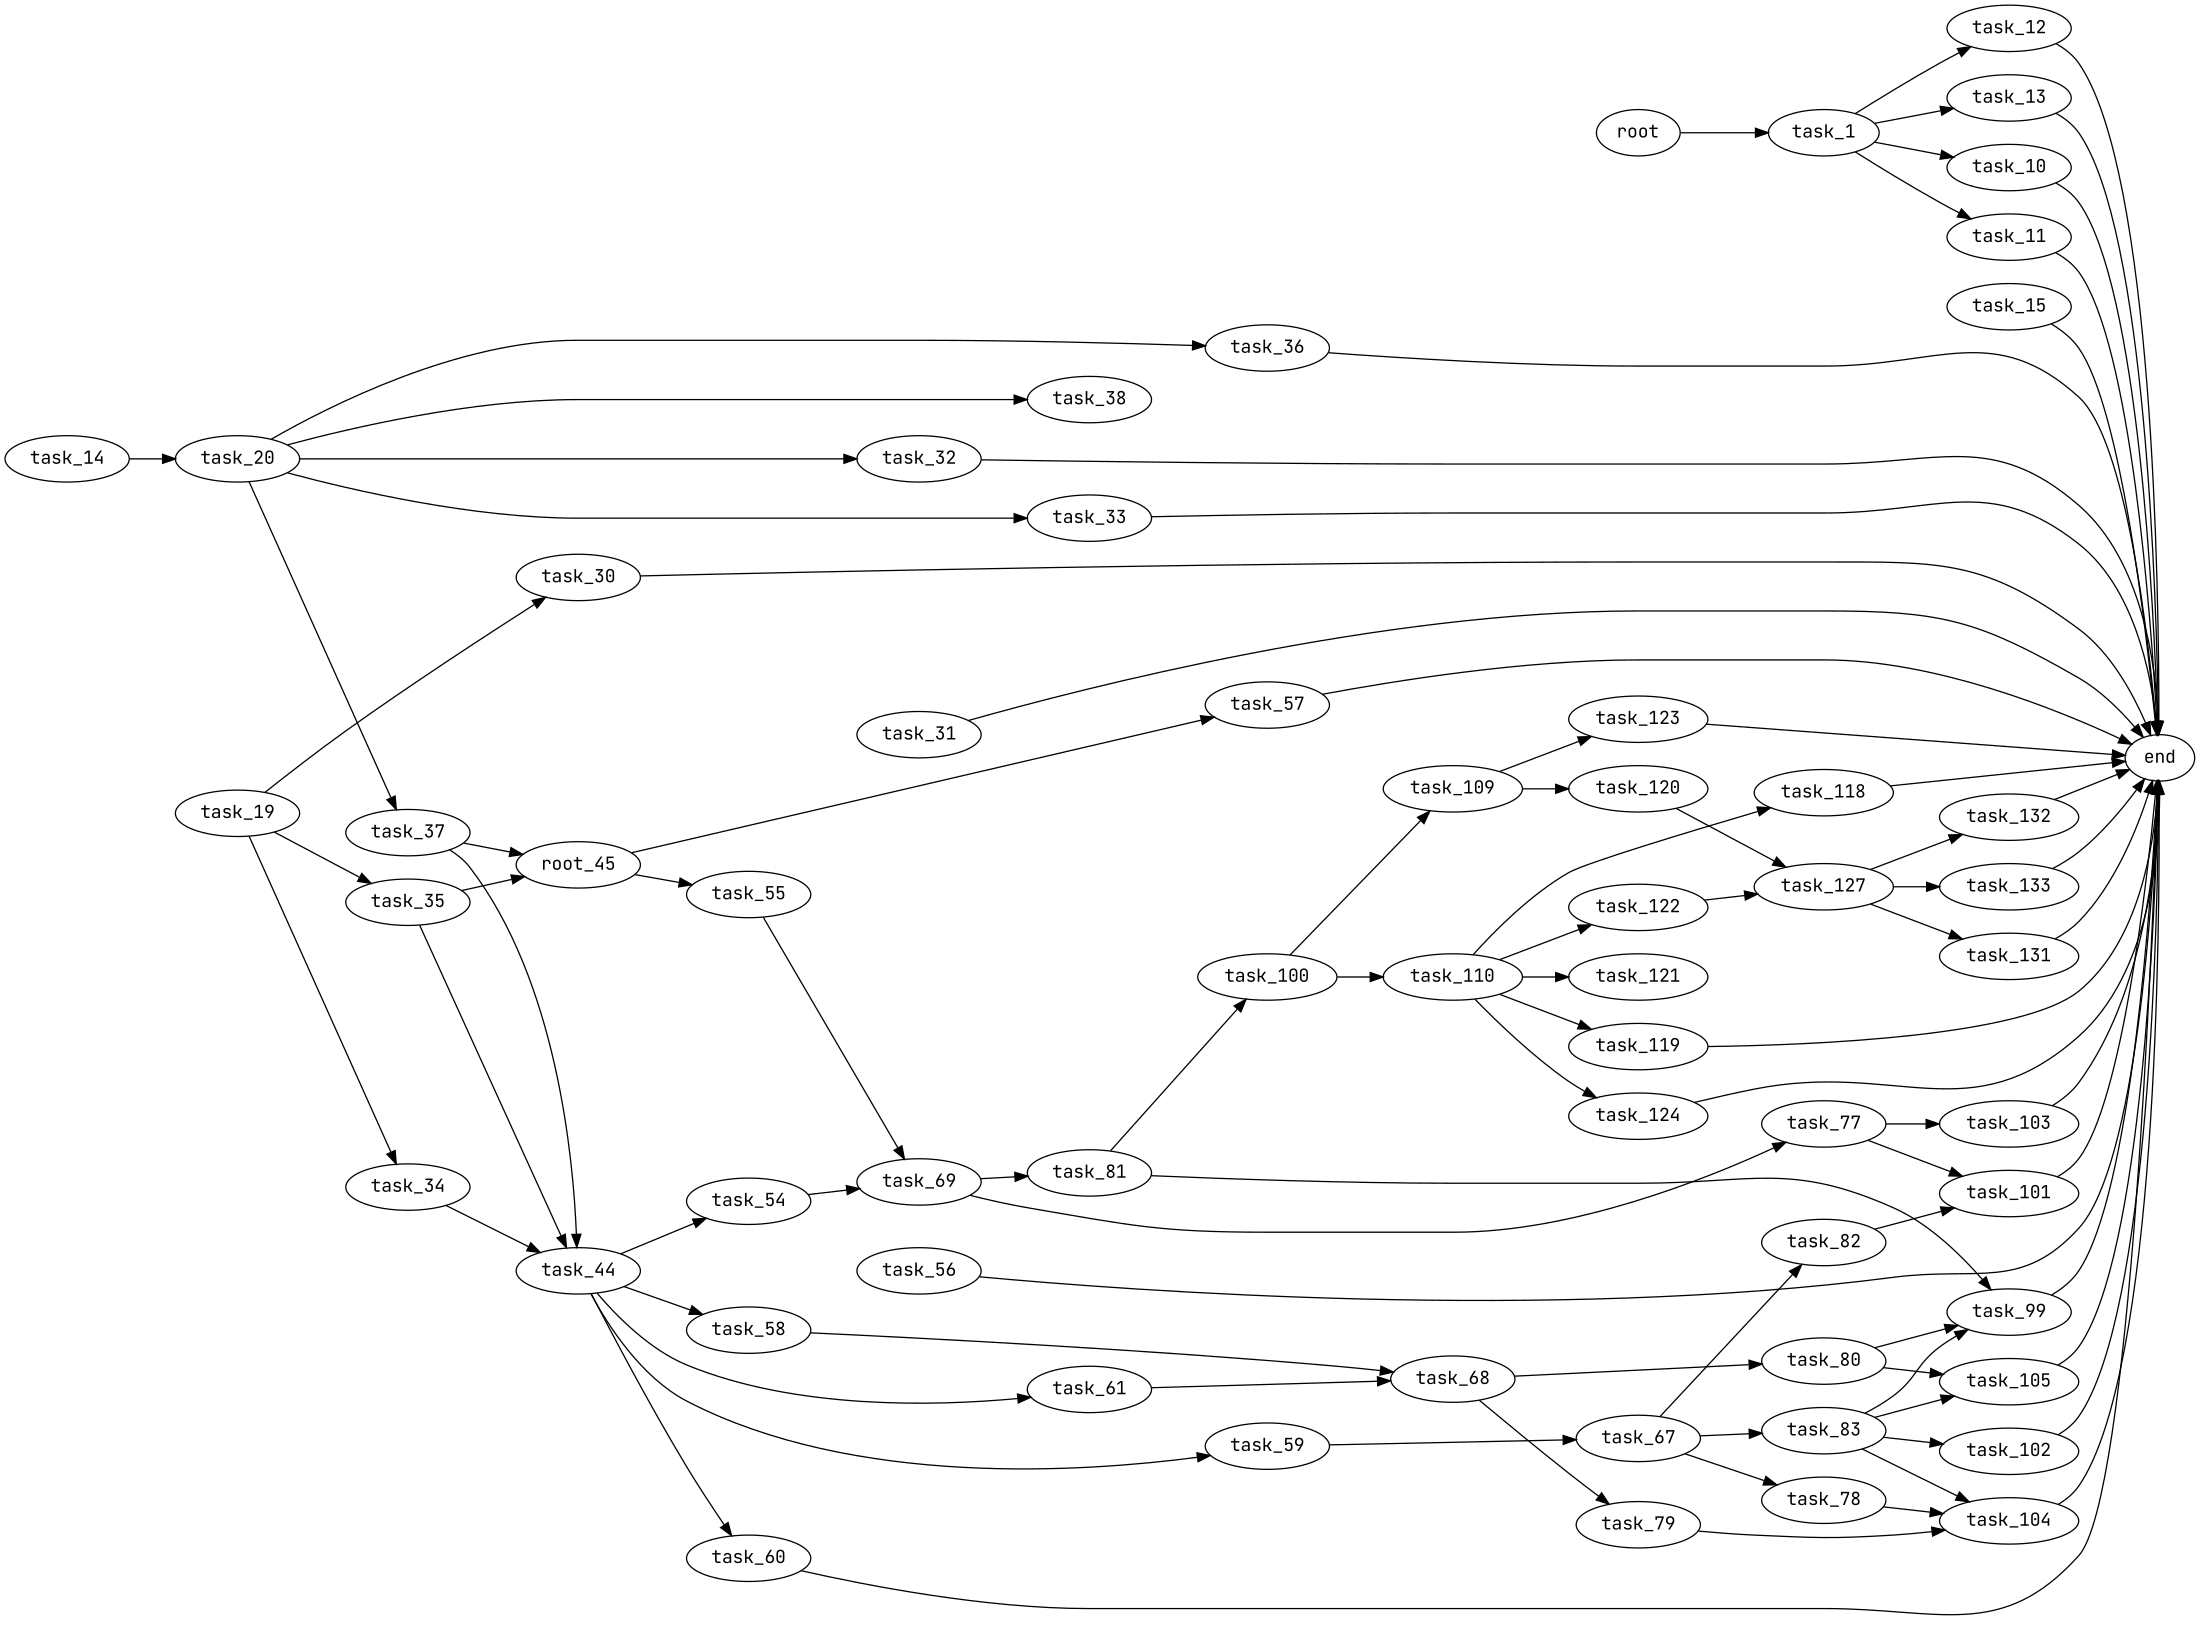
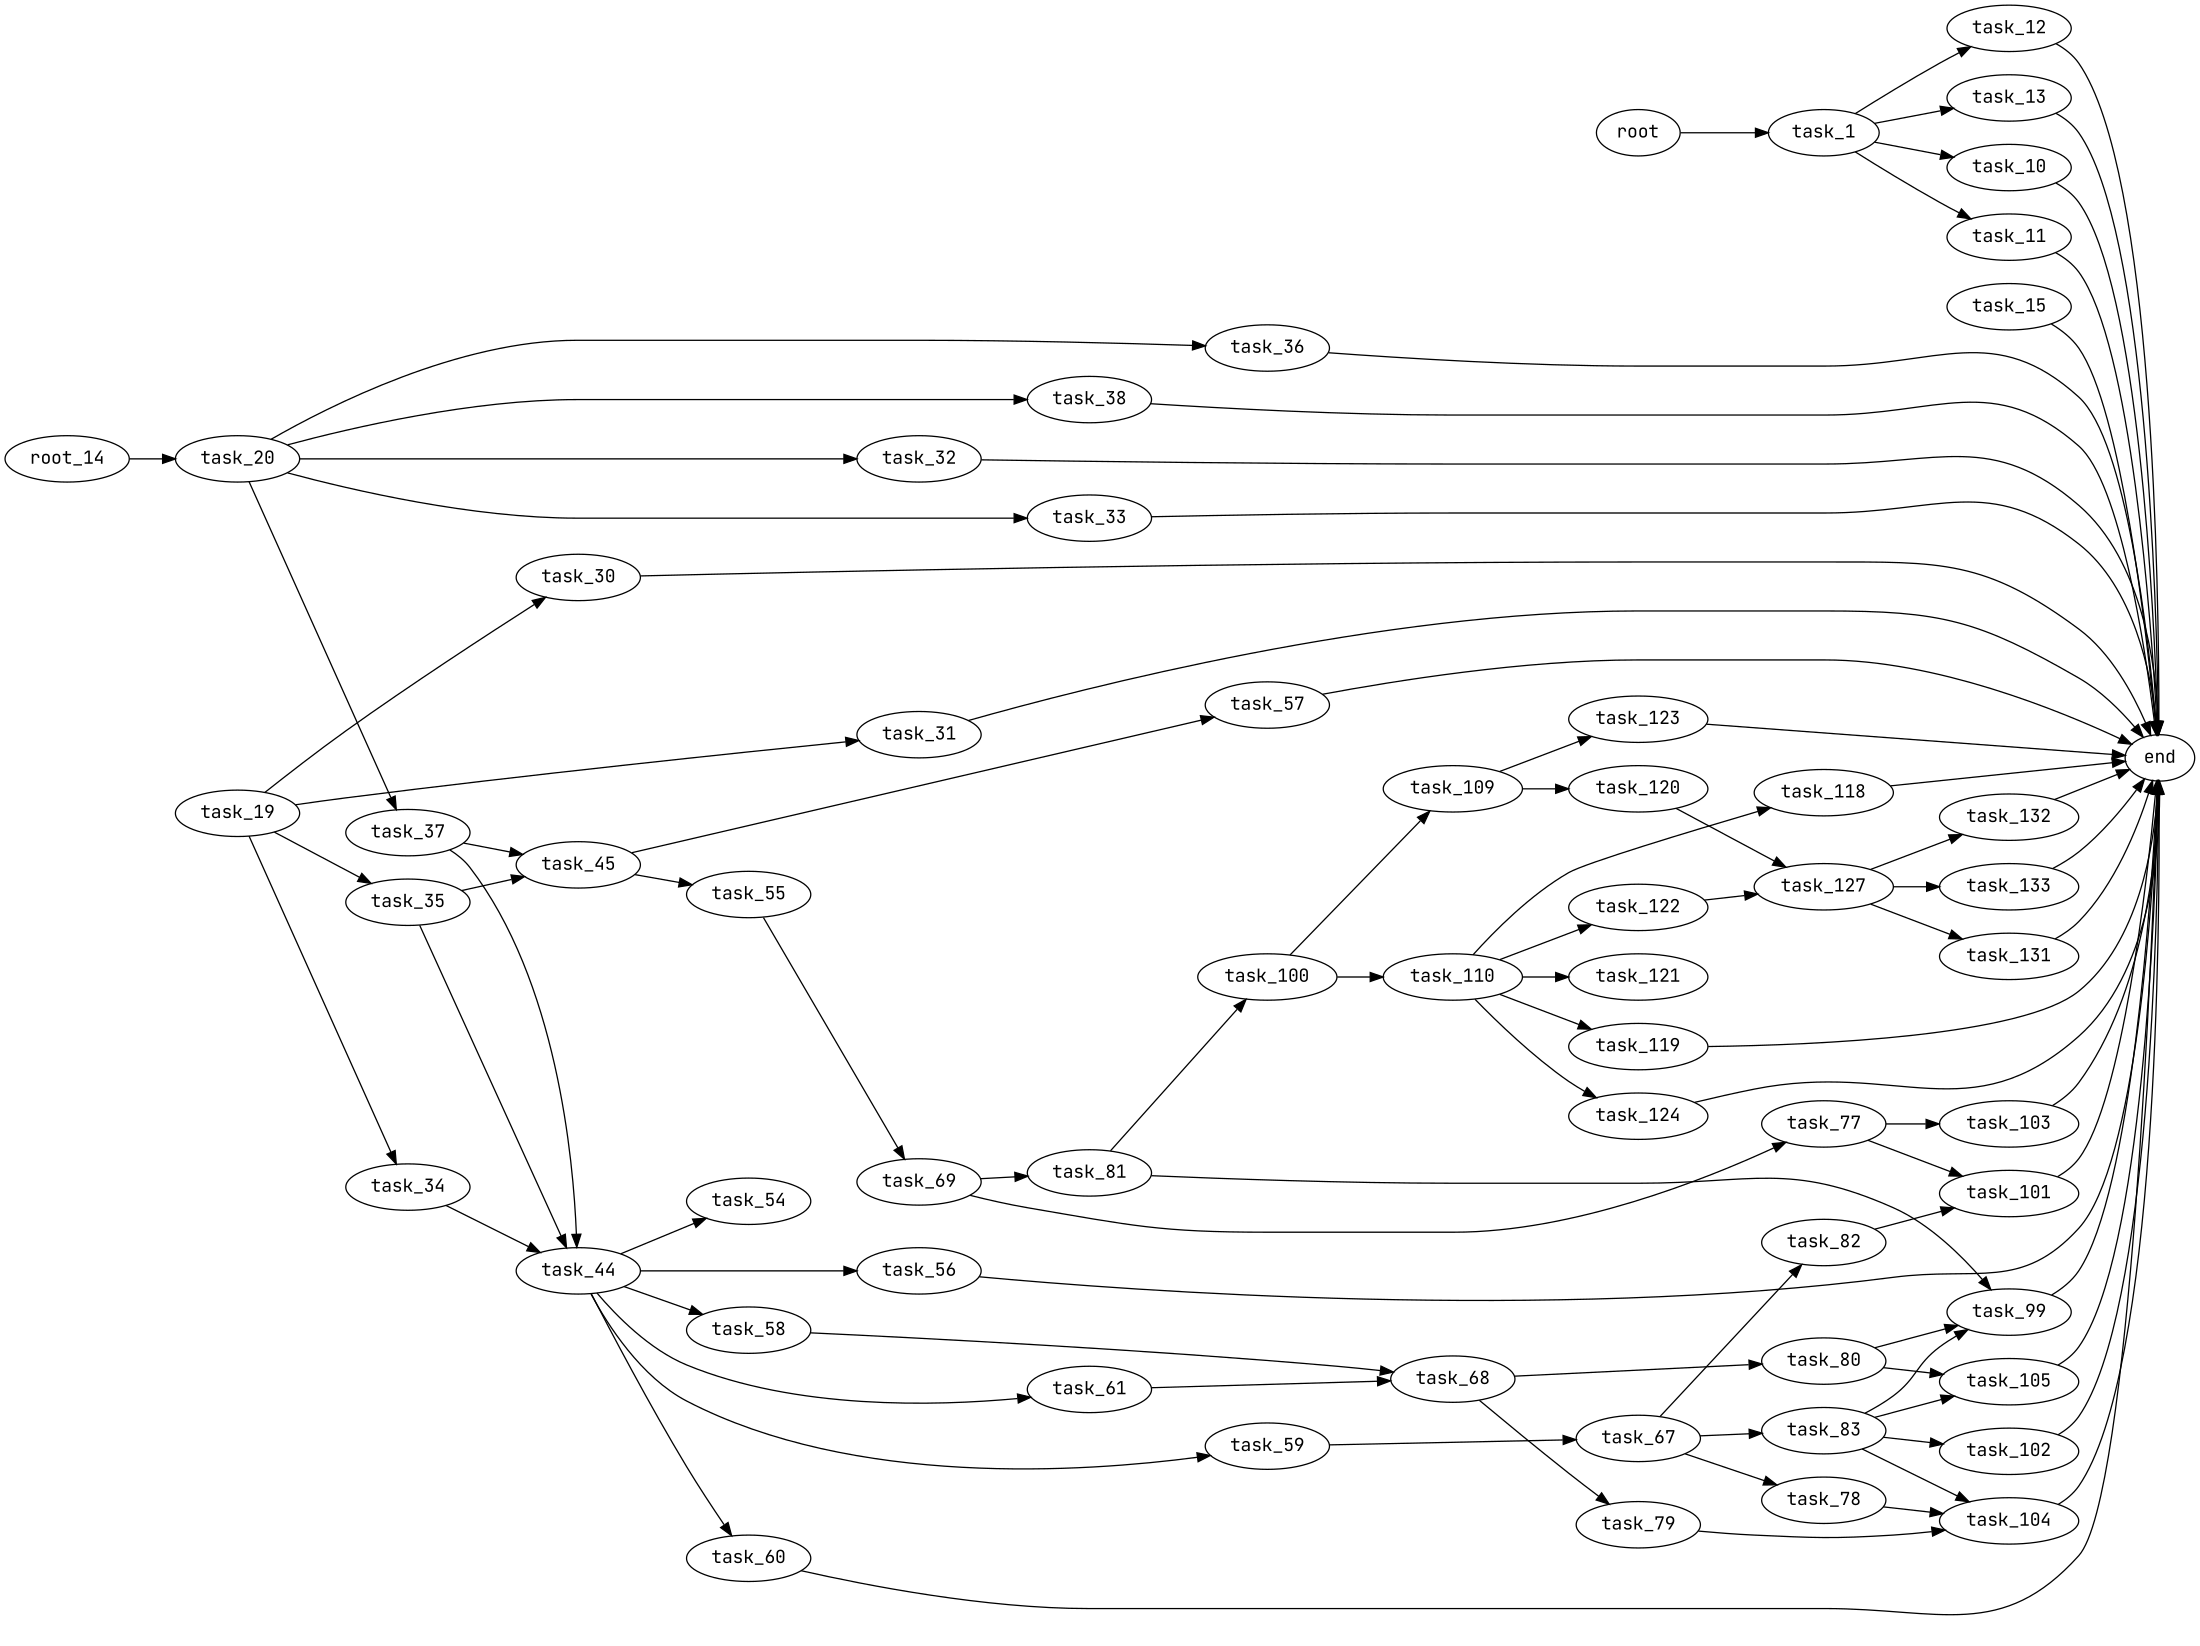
none -> (1765, 415)
(67, 459) -> (67, 459)
none -> (570, 771)
(578, 865) -> (578, 865)
(827, 1192) -> none
none -> (742, 1271)
